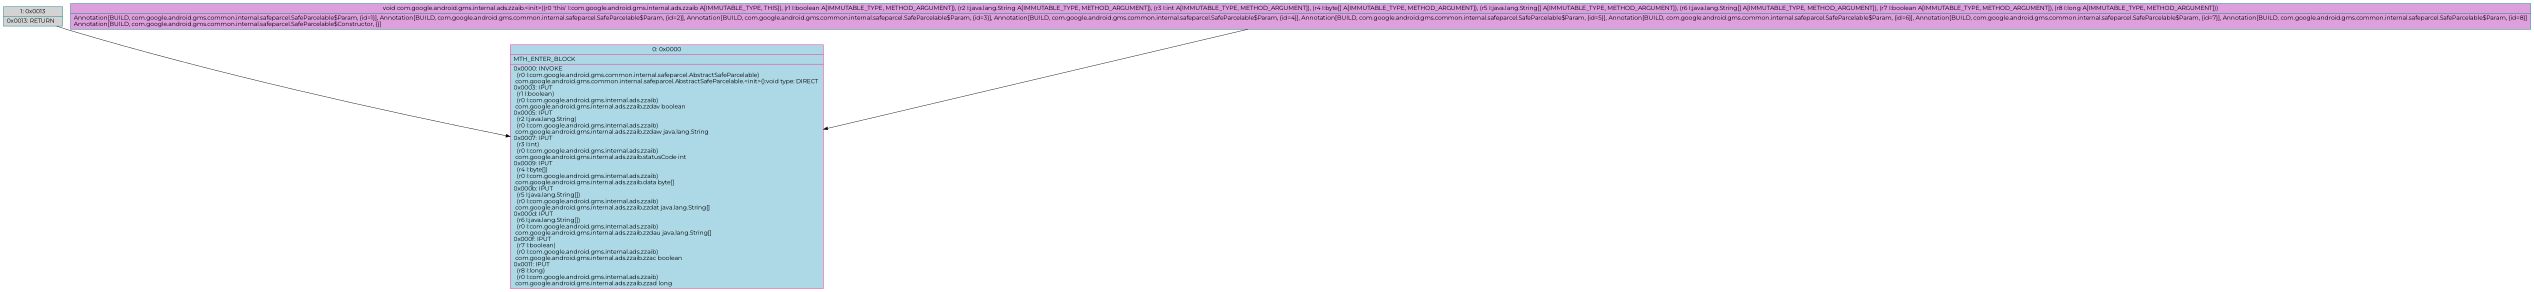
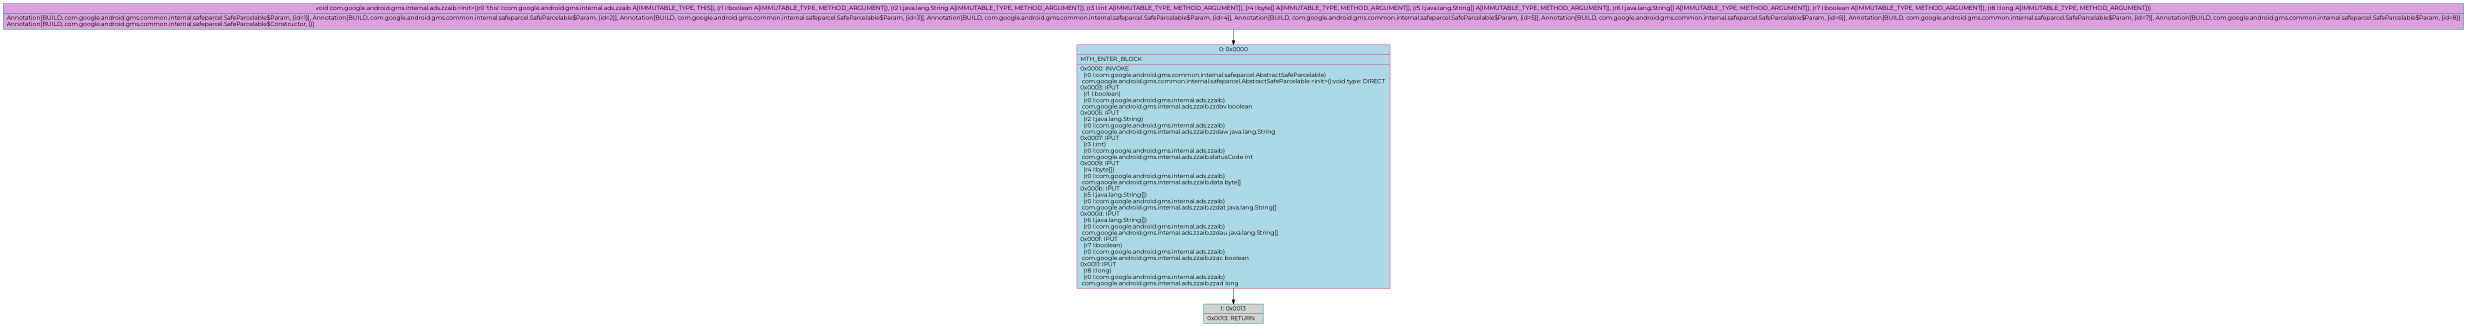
(280, 86) -> (1233, 294)
